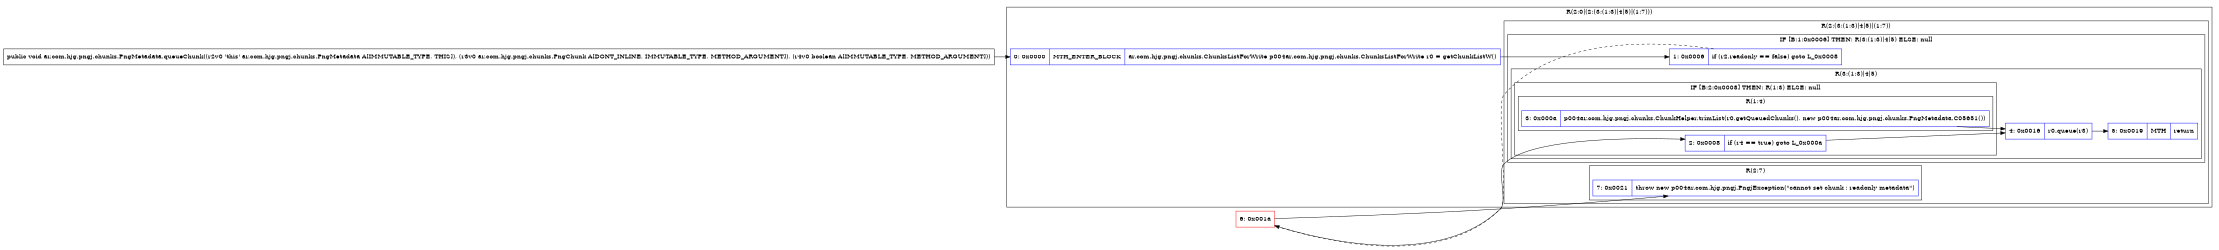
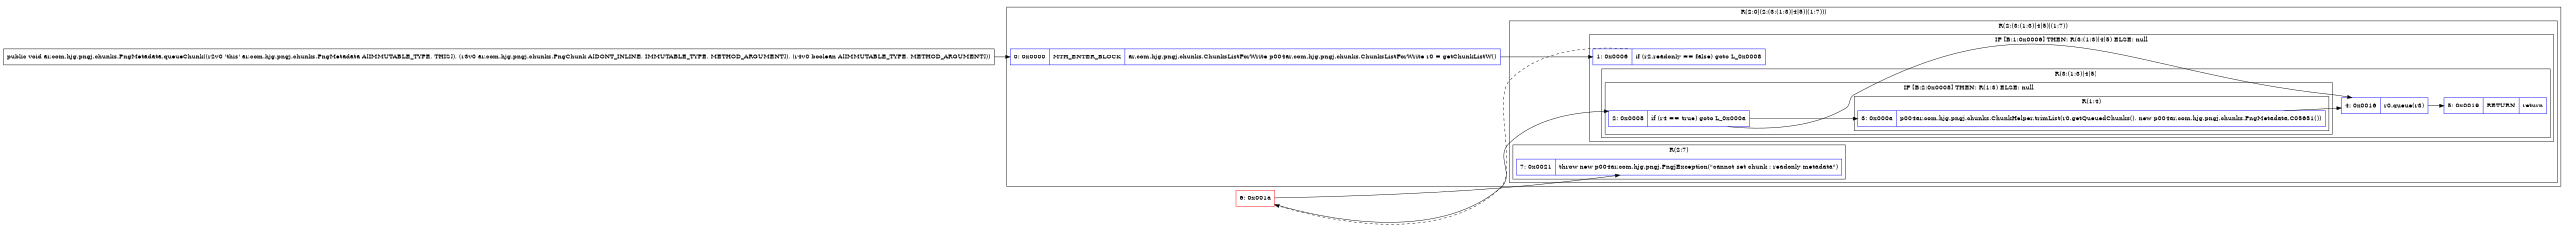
none -> (1801, 119)
(2159, 131) -> (2501, 106)
